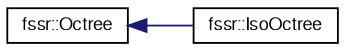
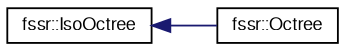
(170, 26) -> (194, 26)
